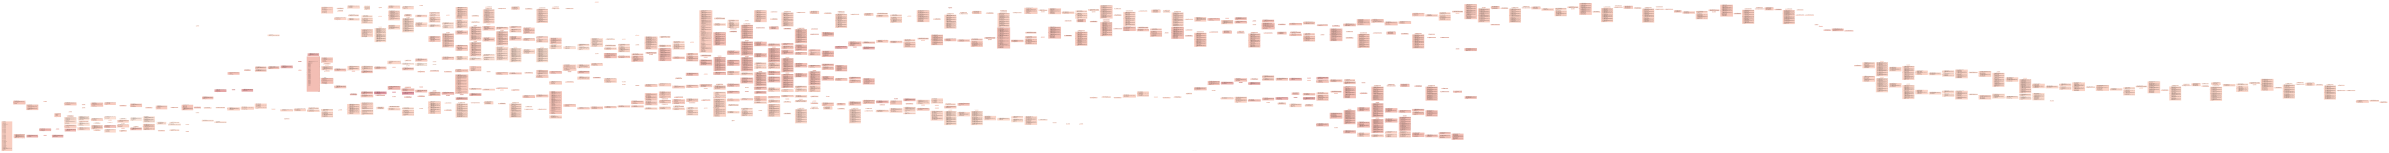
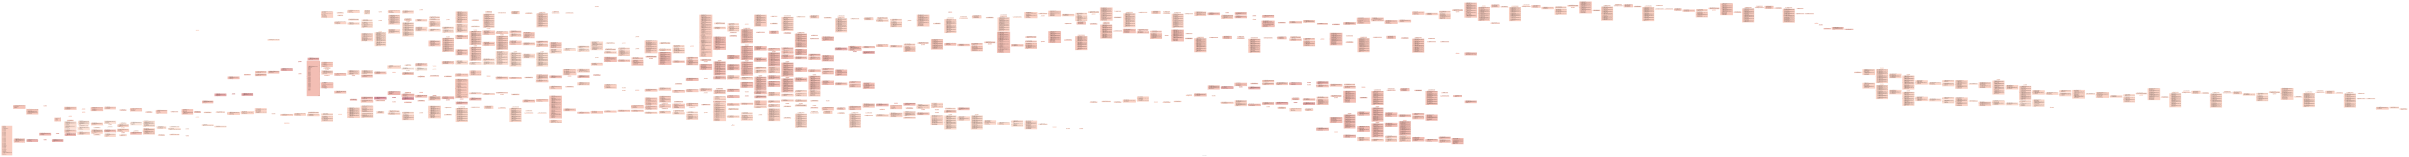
none -> (2227, 93)
